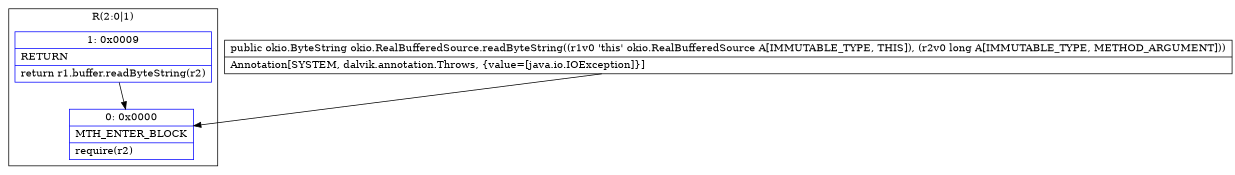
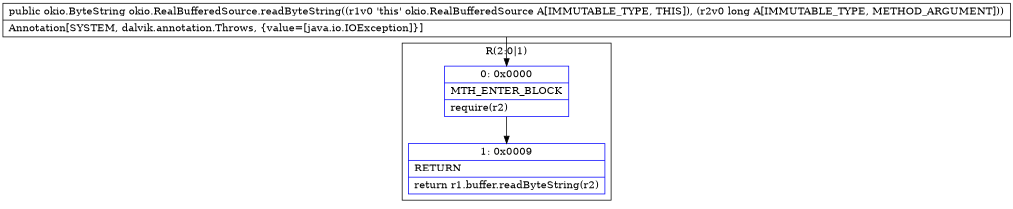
(122, 92) -> (507, 126)
